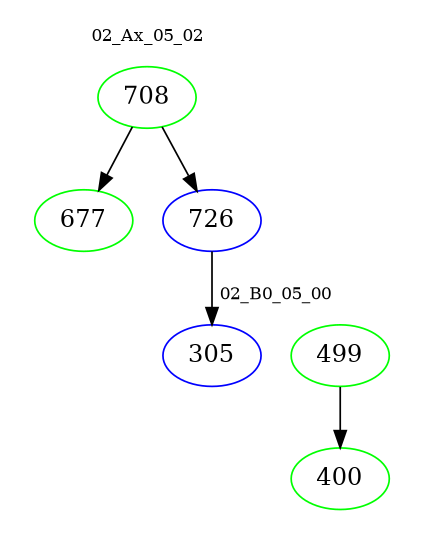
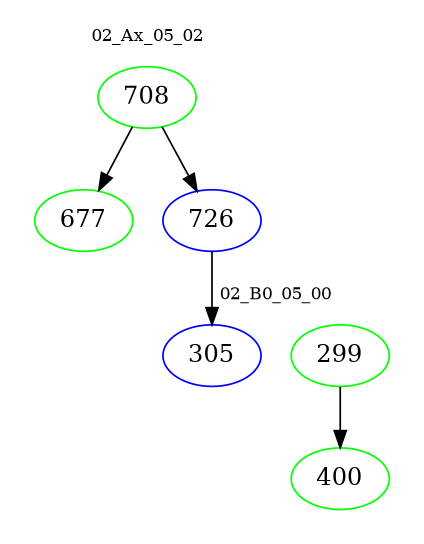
(340, 356) -> (340, 356)
